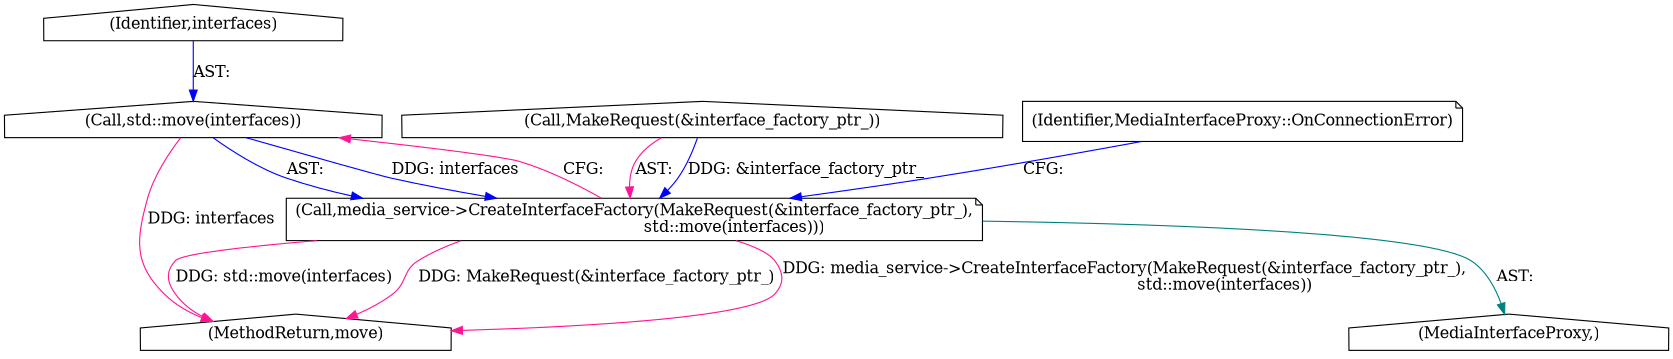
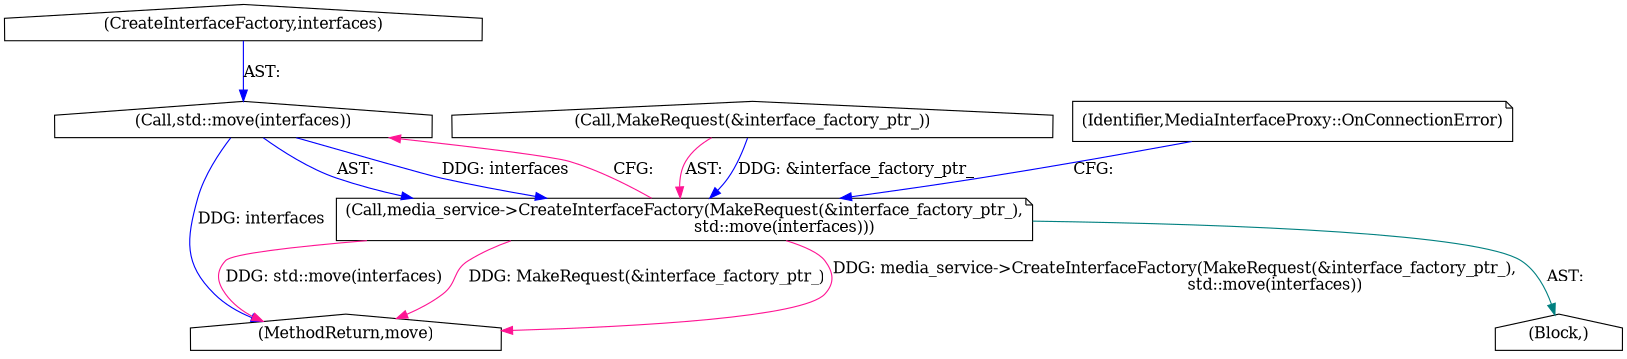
(193, 25) -> (243, 25)
(140, 237) -> (190, 237)
(1509, 334) -> (1559, 334)
